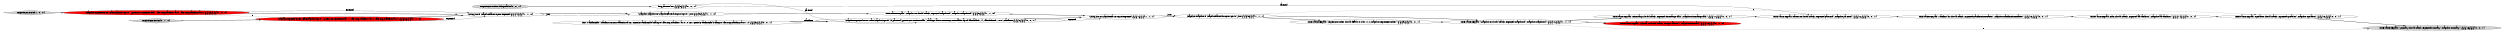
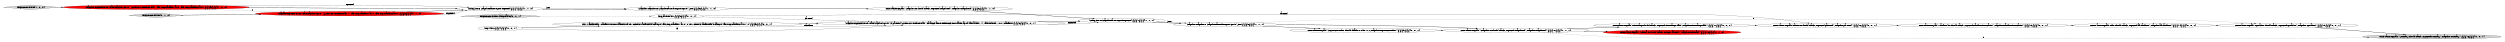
(500, 7) -> (500, 16)
(589, 7) -> (595, 16)
none -> (500, 28)
